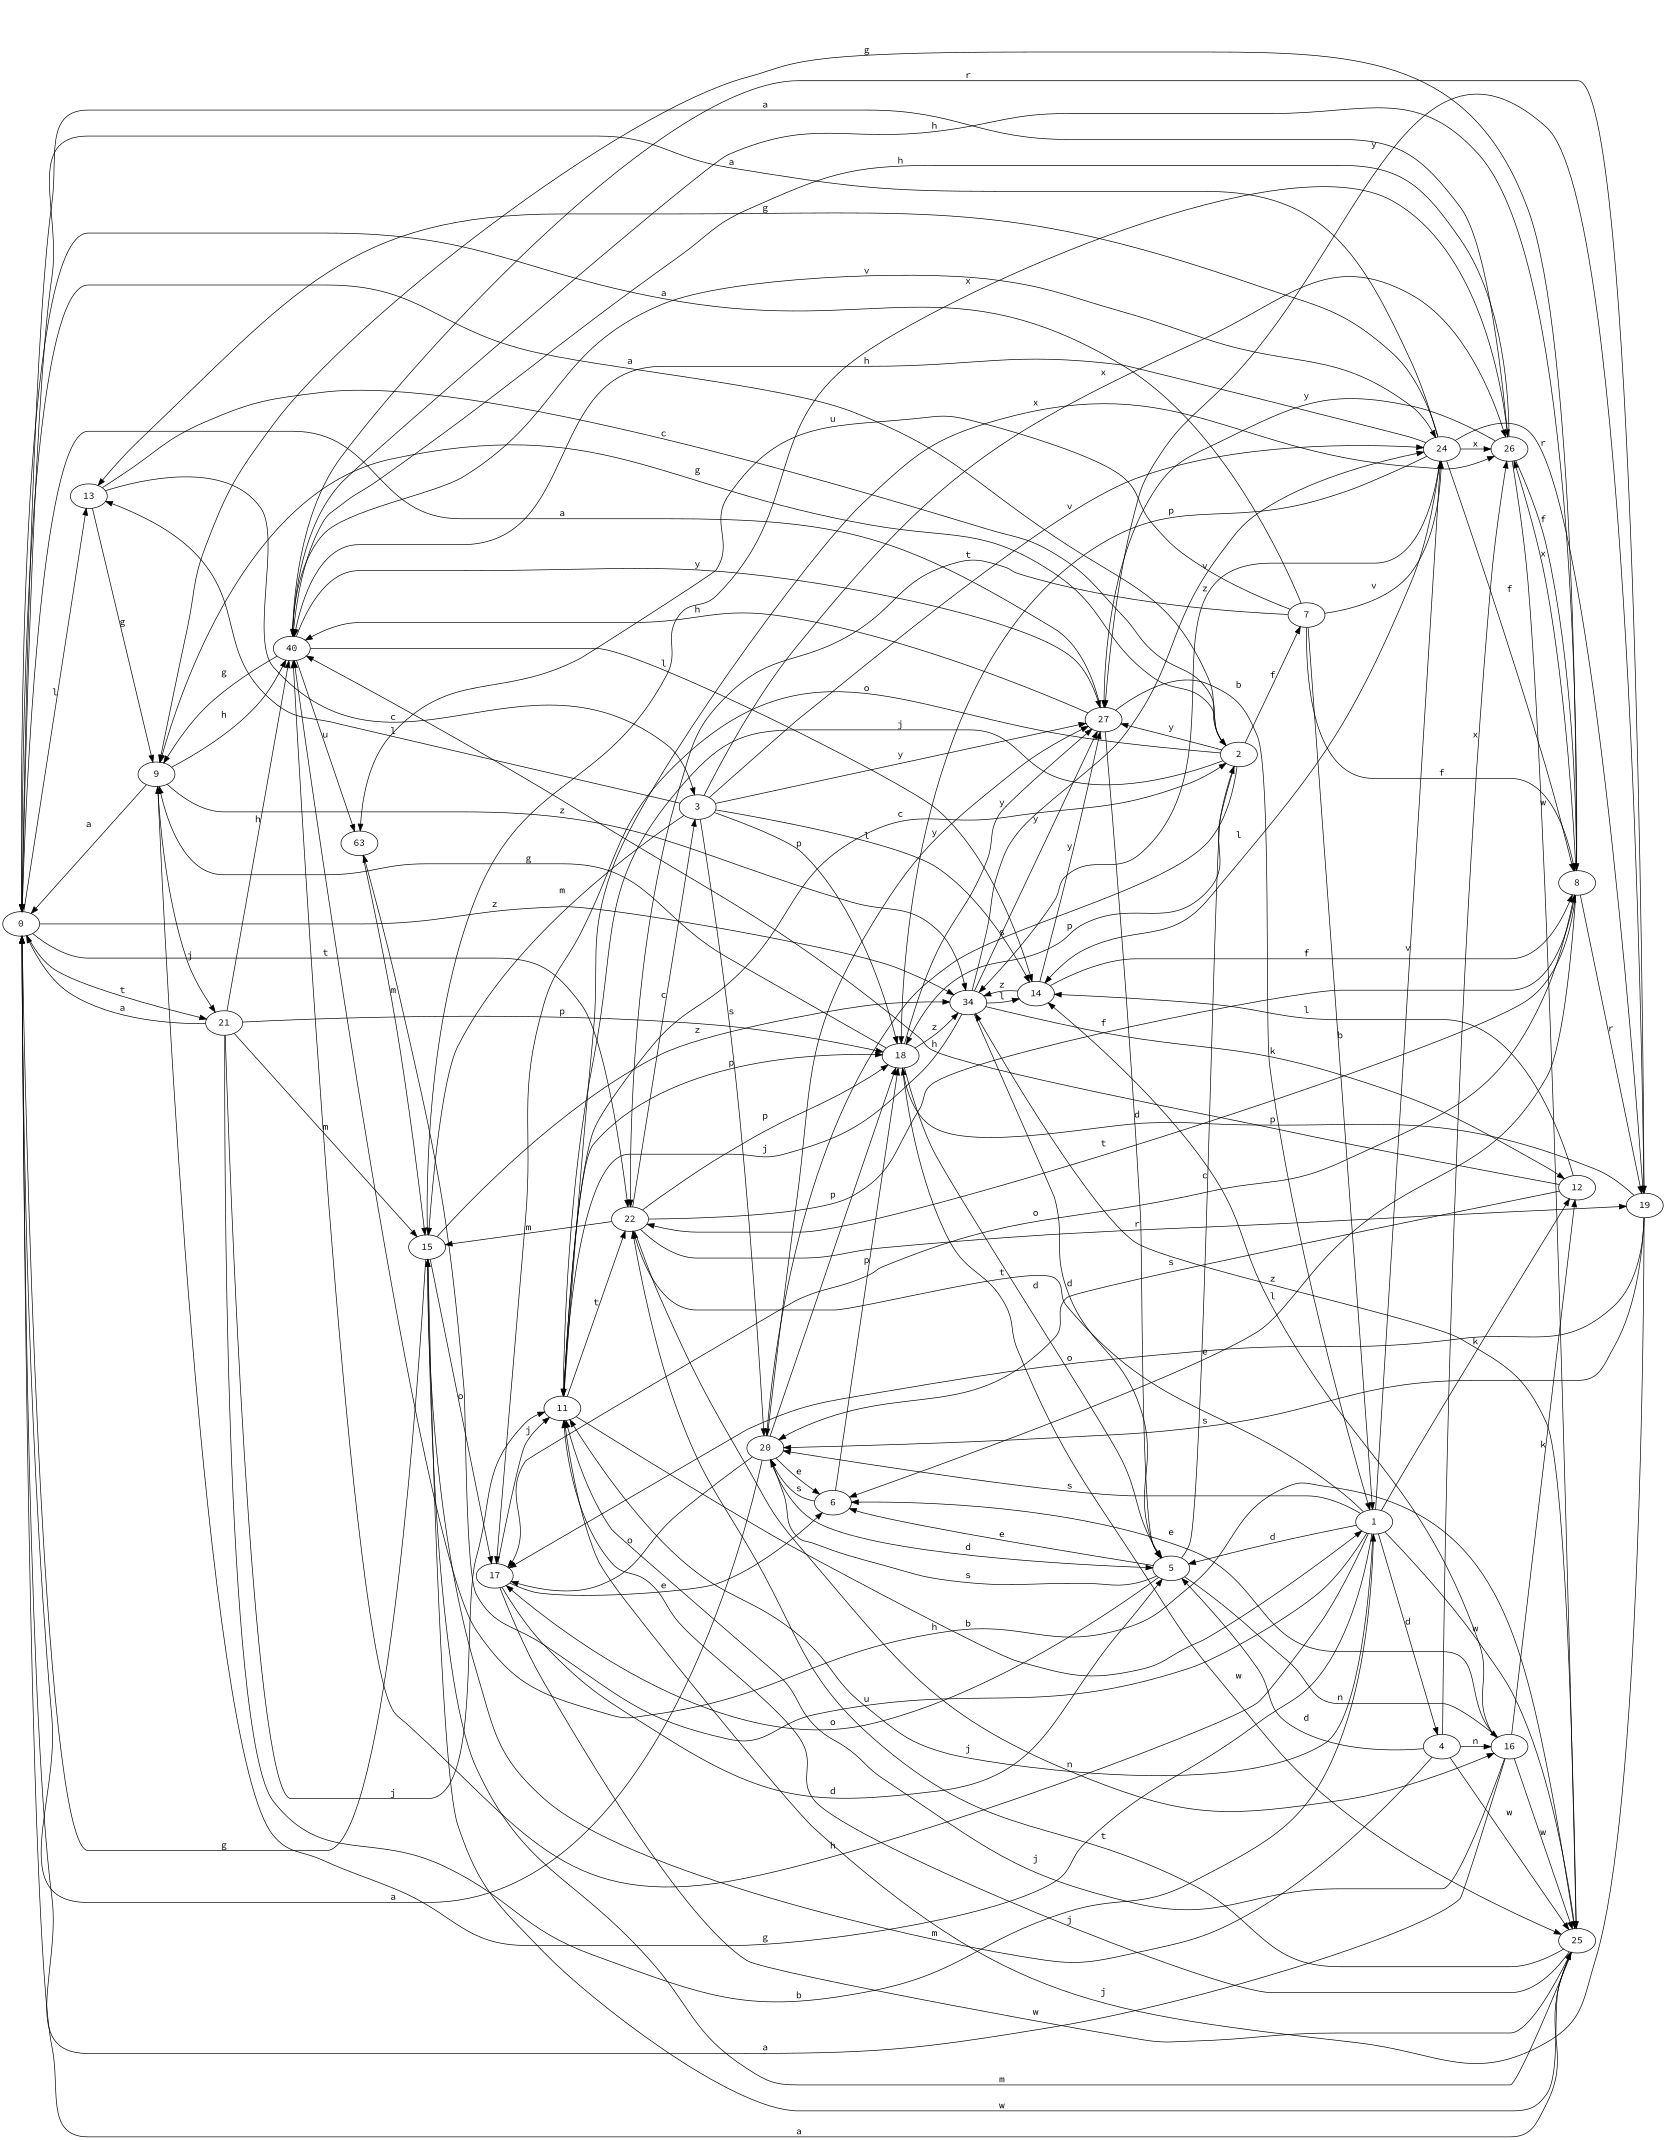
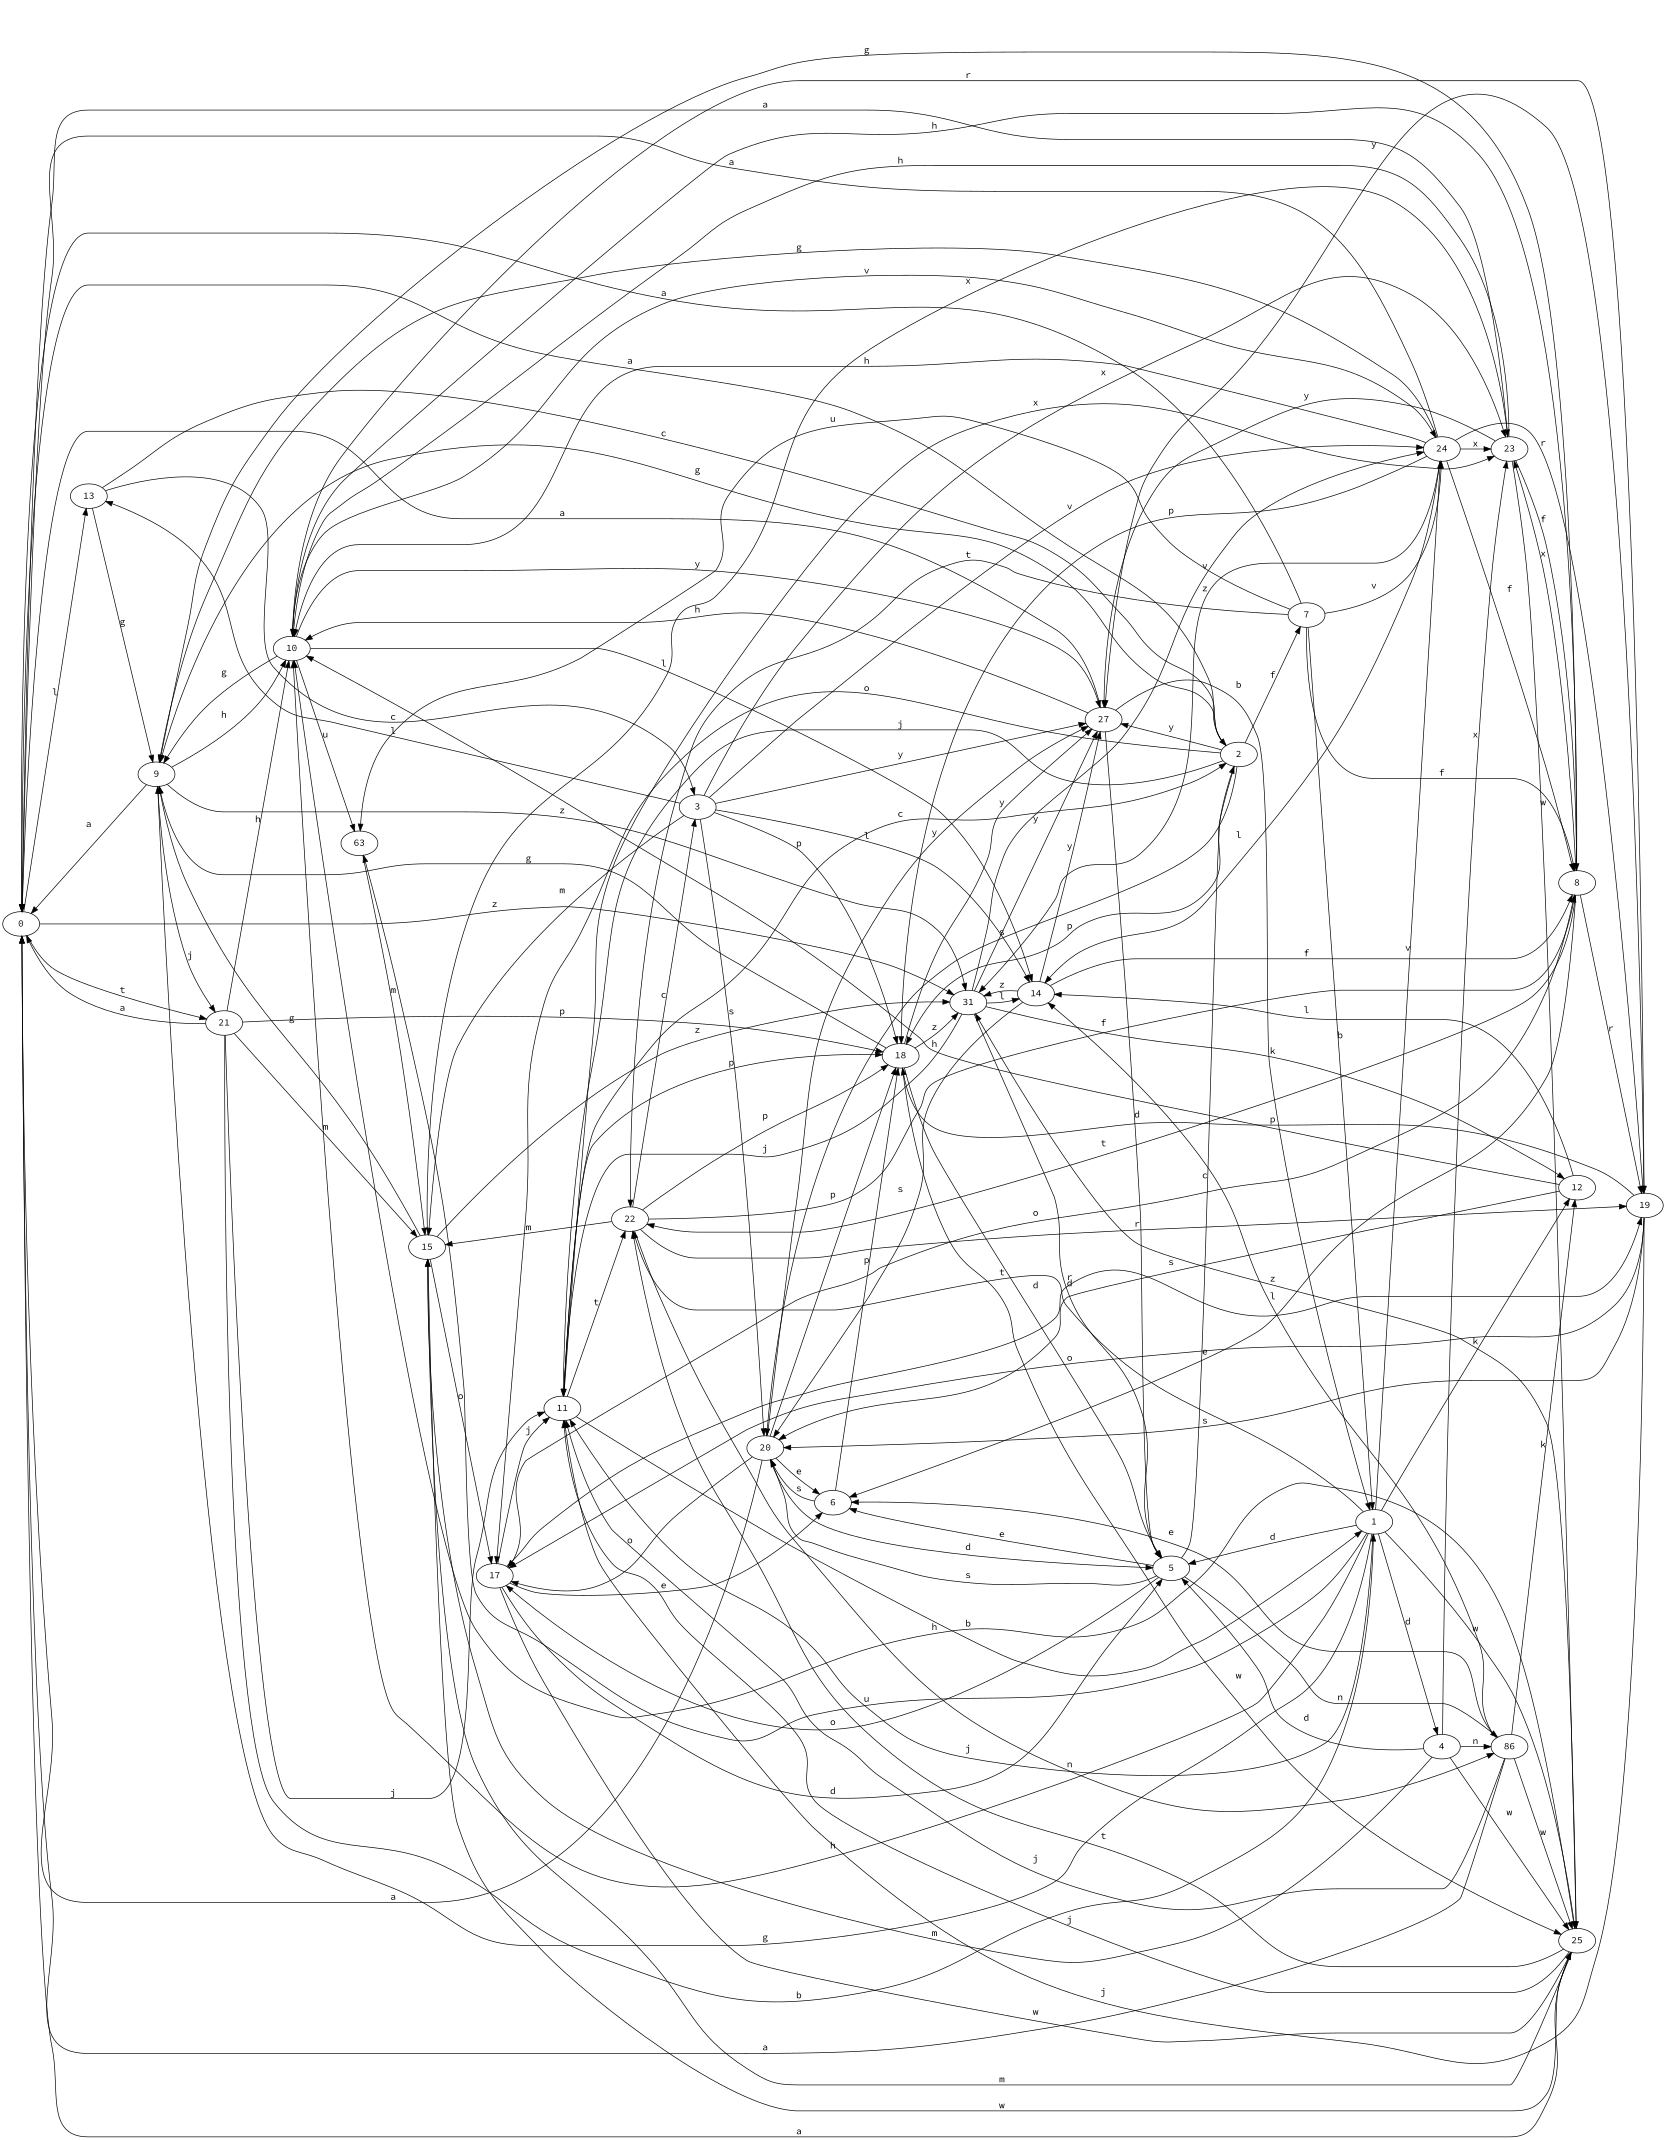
(763, 213) -> (693, 262)
(1509, 449) -> (1509, 449)
(292, 649) -> (292, 649)
(413, 958) -> none
(968, 1003) -> (968, 1003)
none -> (1049, 1323)
(1076, 1492) -> (912, 1216)
(1509, 1747) -> (1509, 1747)
(73, 1820) -> (282, 1033)
